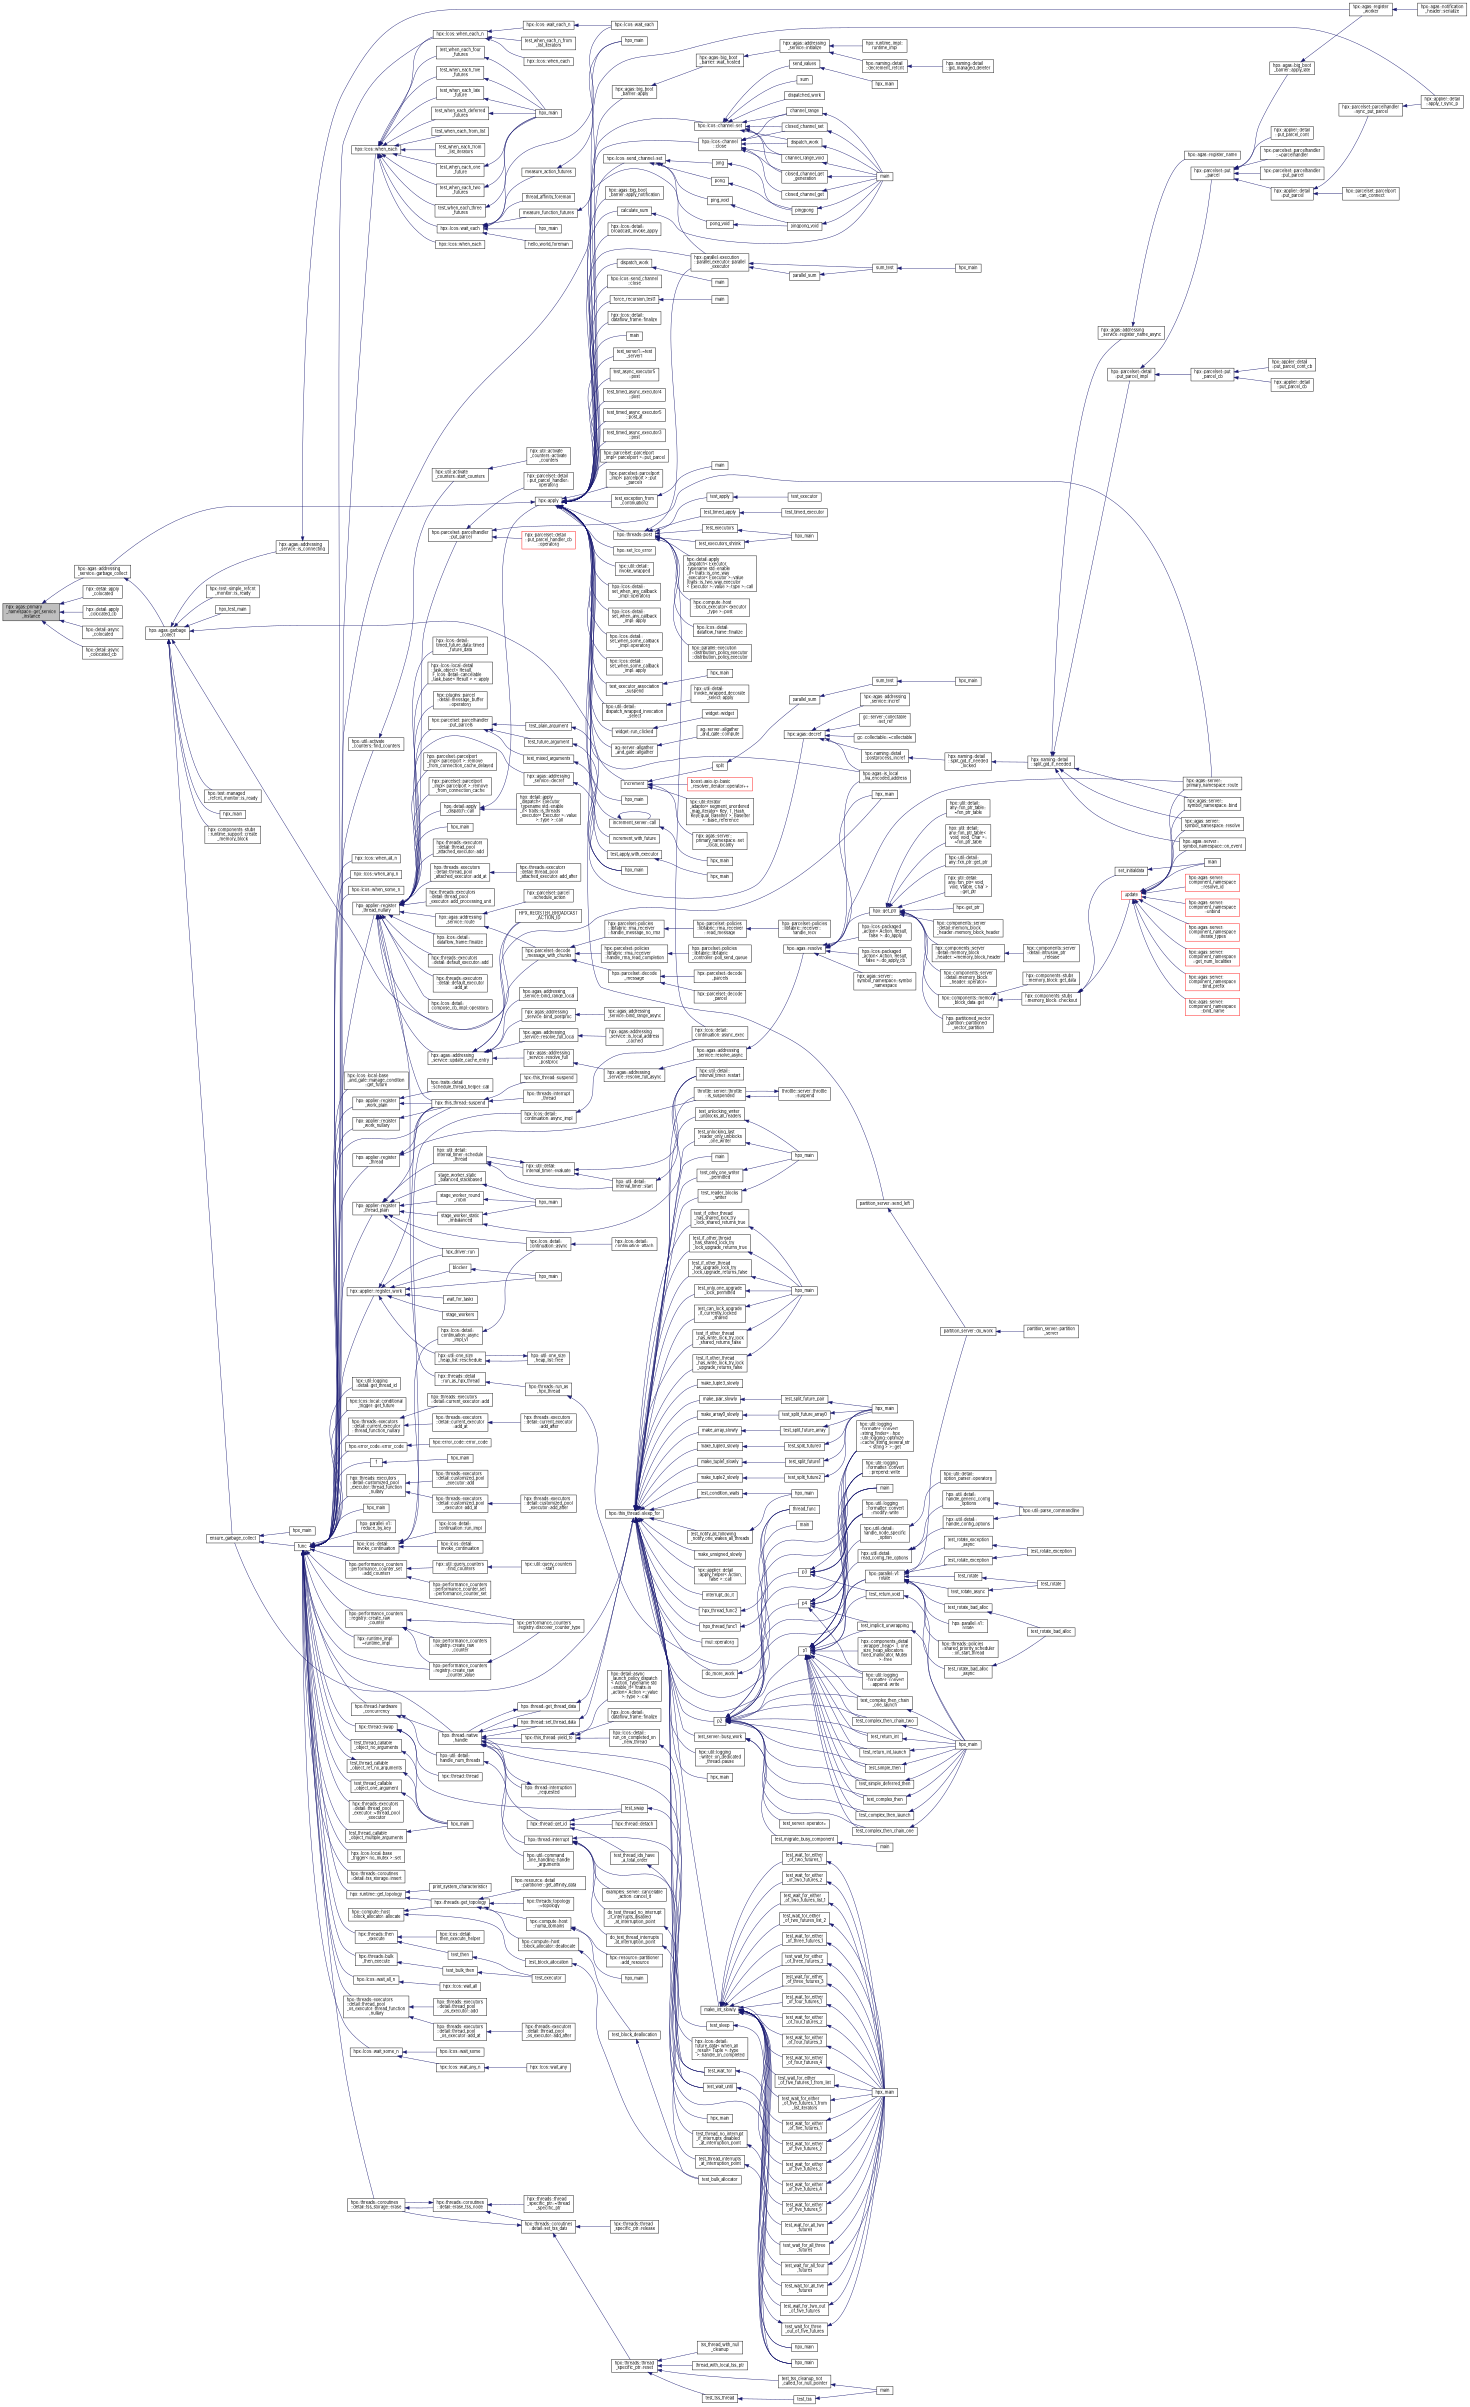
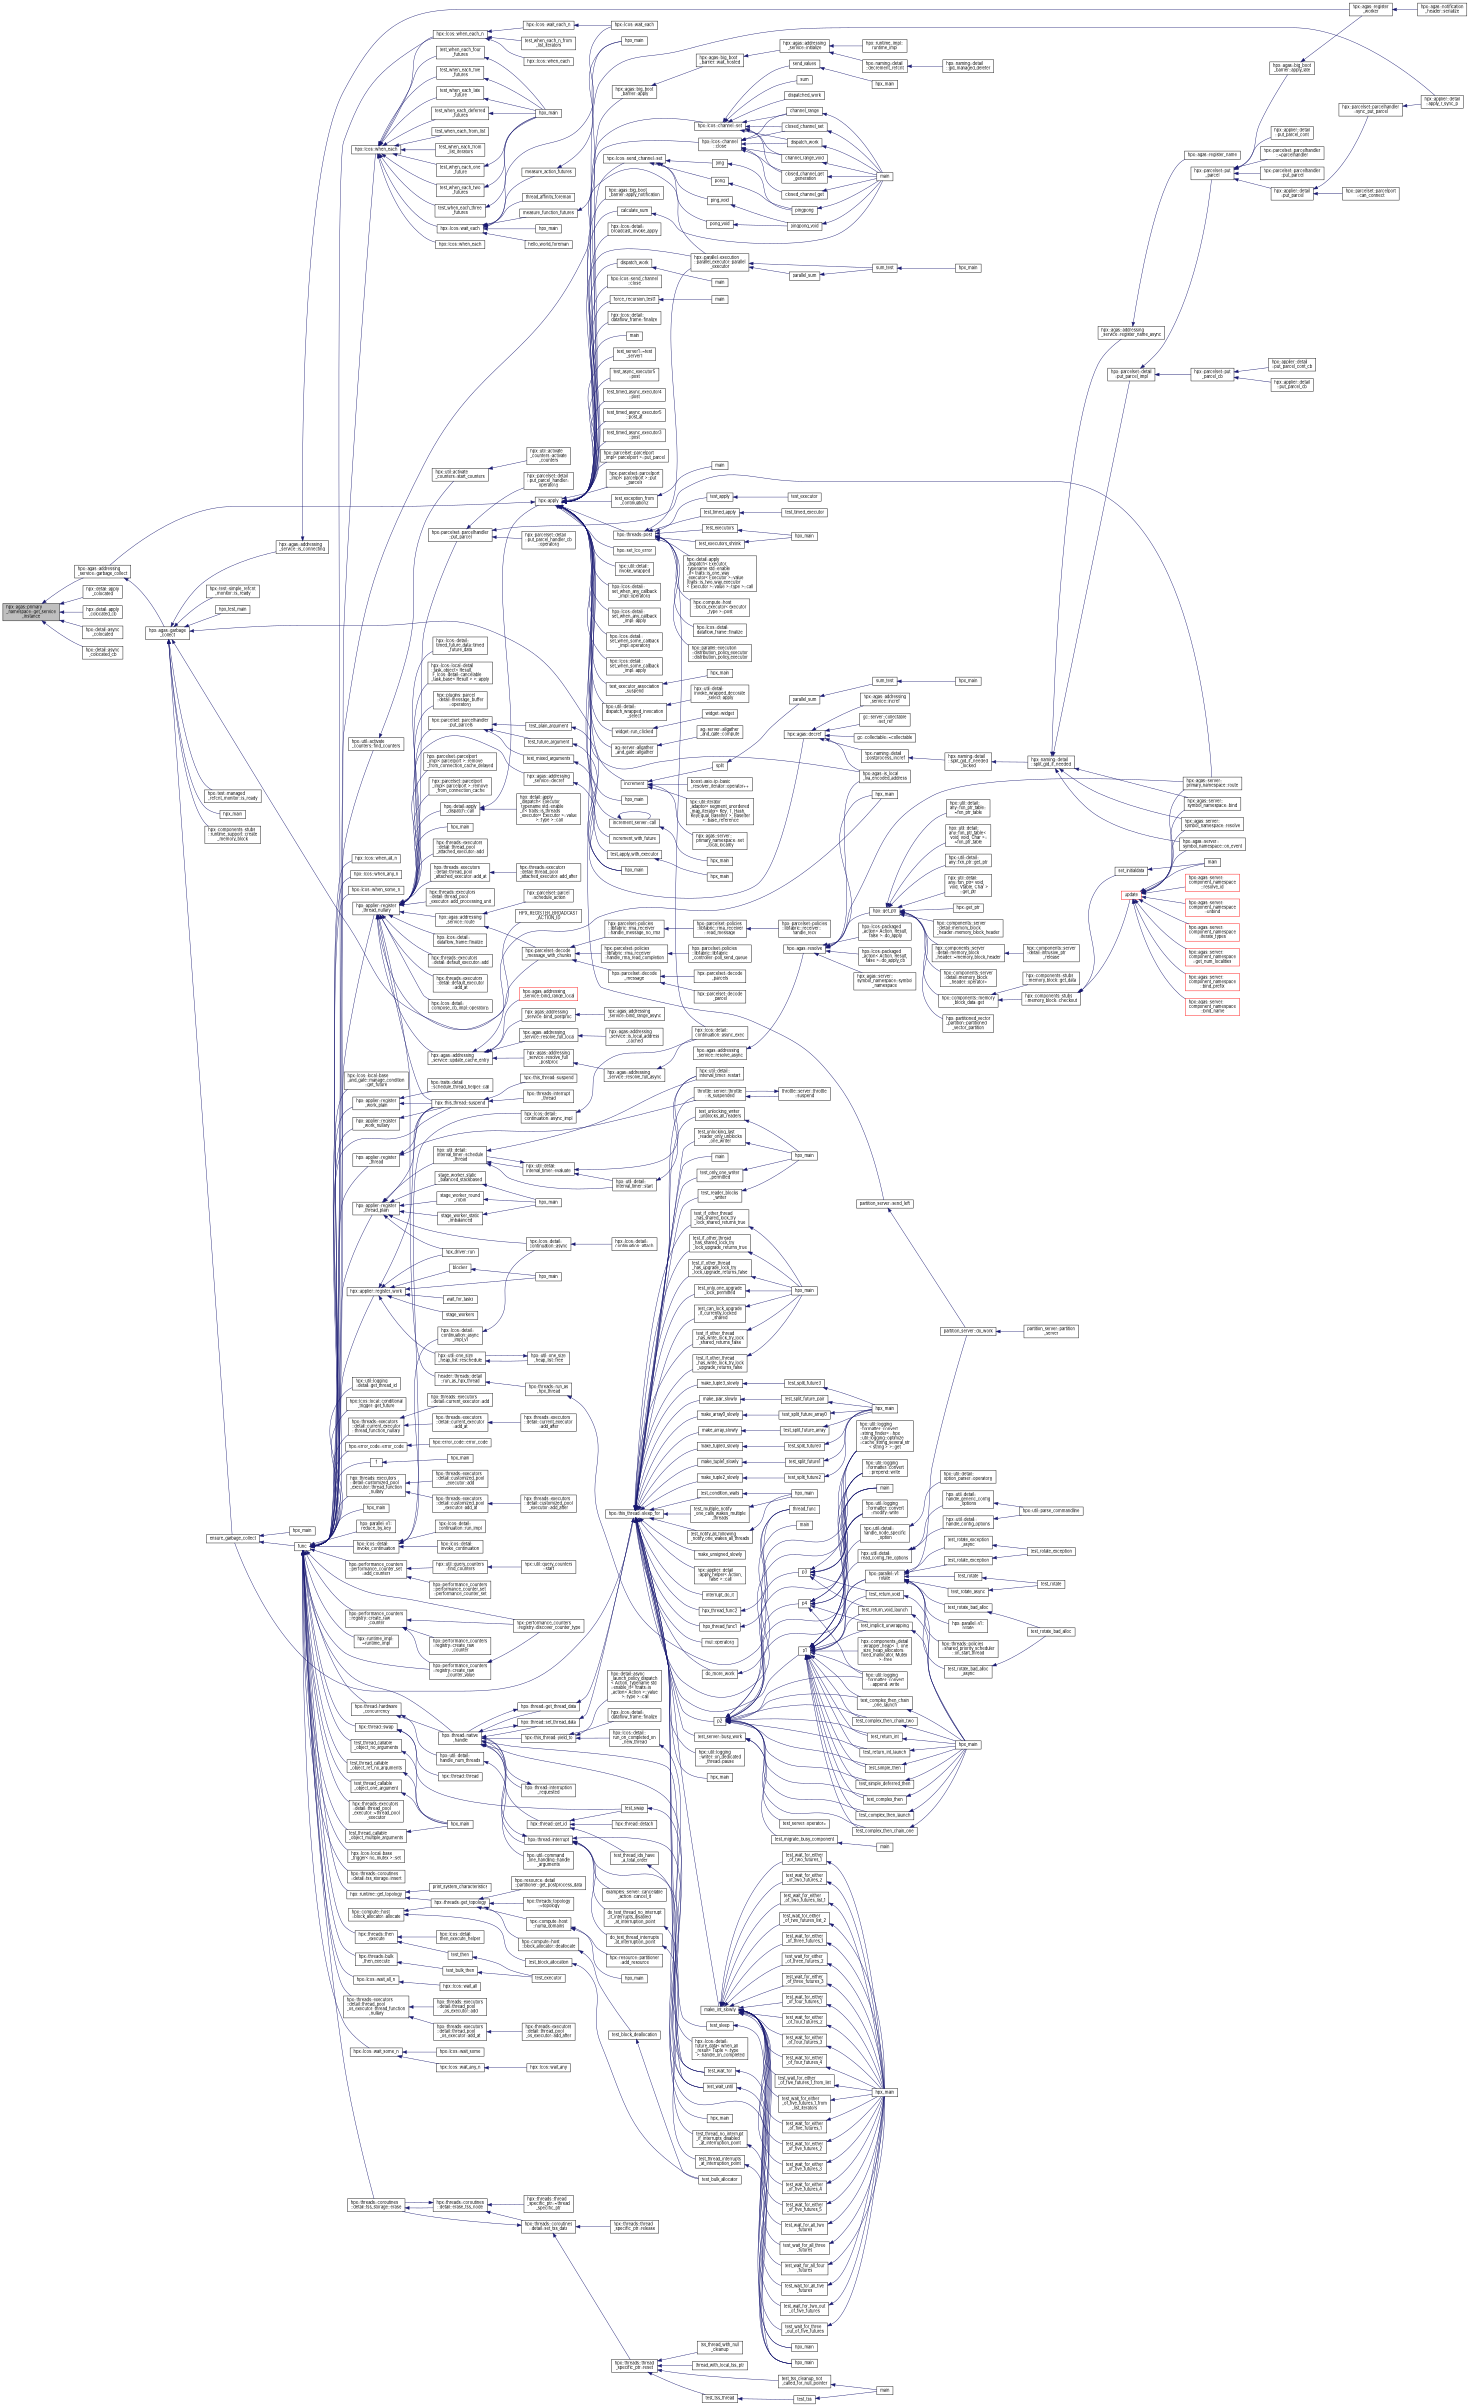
(549, 540) -> (549, 540)
(720, 784) -> (720, 784)
(500, 955) -> none
(549, 994) -> (549, 994)
(679, 1064) -> (676, 1052)
(645, 1213) -> (606, 1119)
(460, 1379) -> (460, 1379)
none -> (805, 1384)
none -> (720, 1514)
none -> (885, 1610)
(315, 1659) -> (318, 1683)
none -> (504, 1785)
(549, 1883) -> (549, 1883)
(766, 2156) -> (765, 2171)
